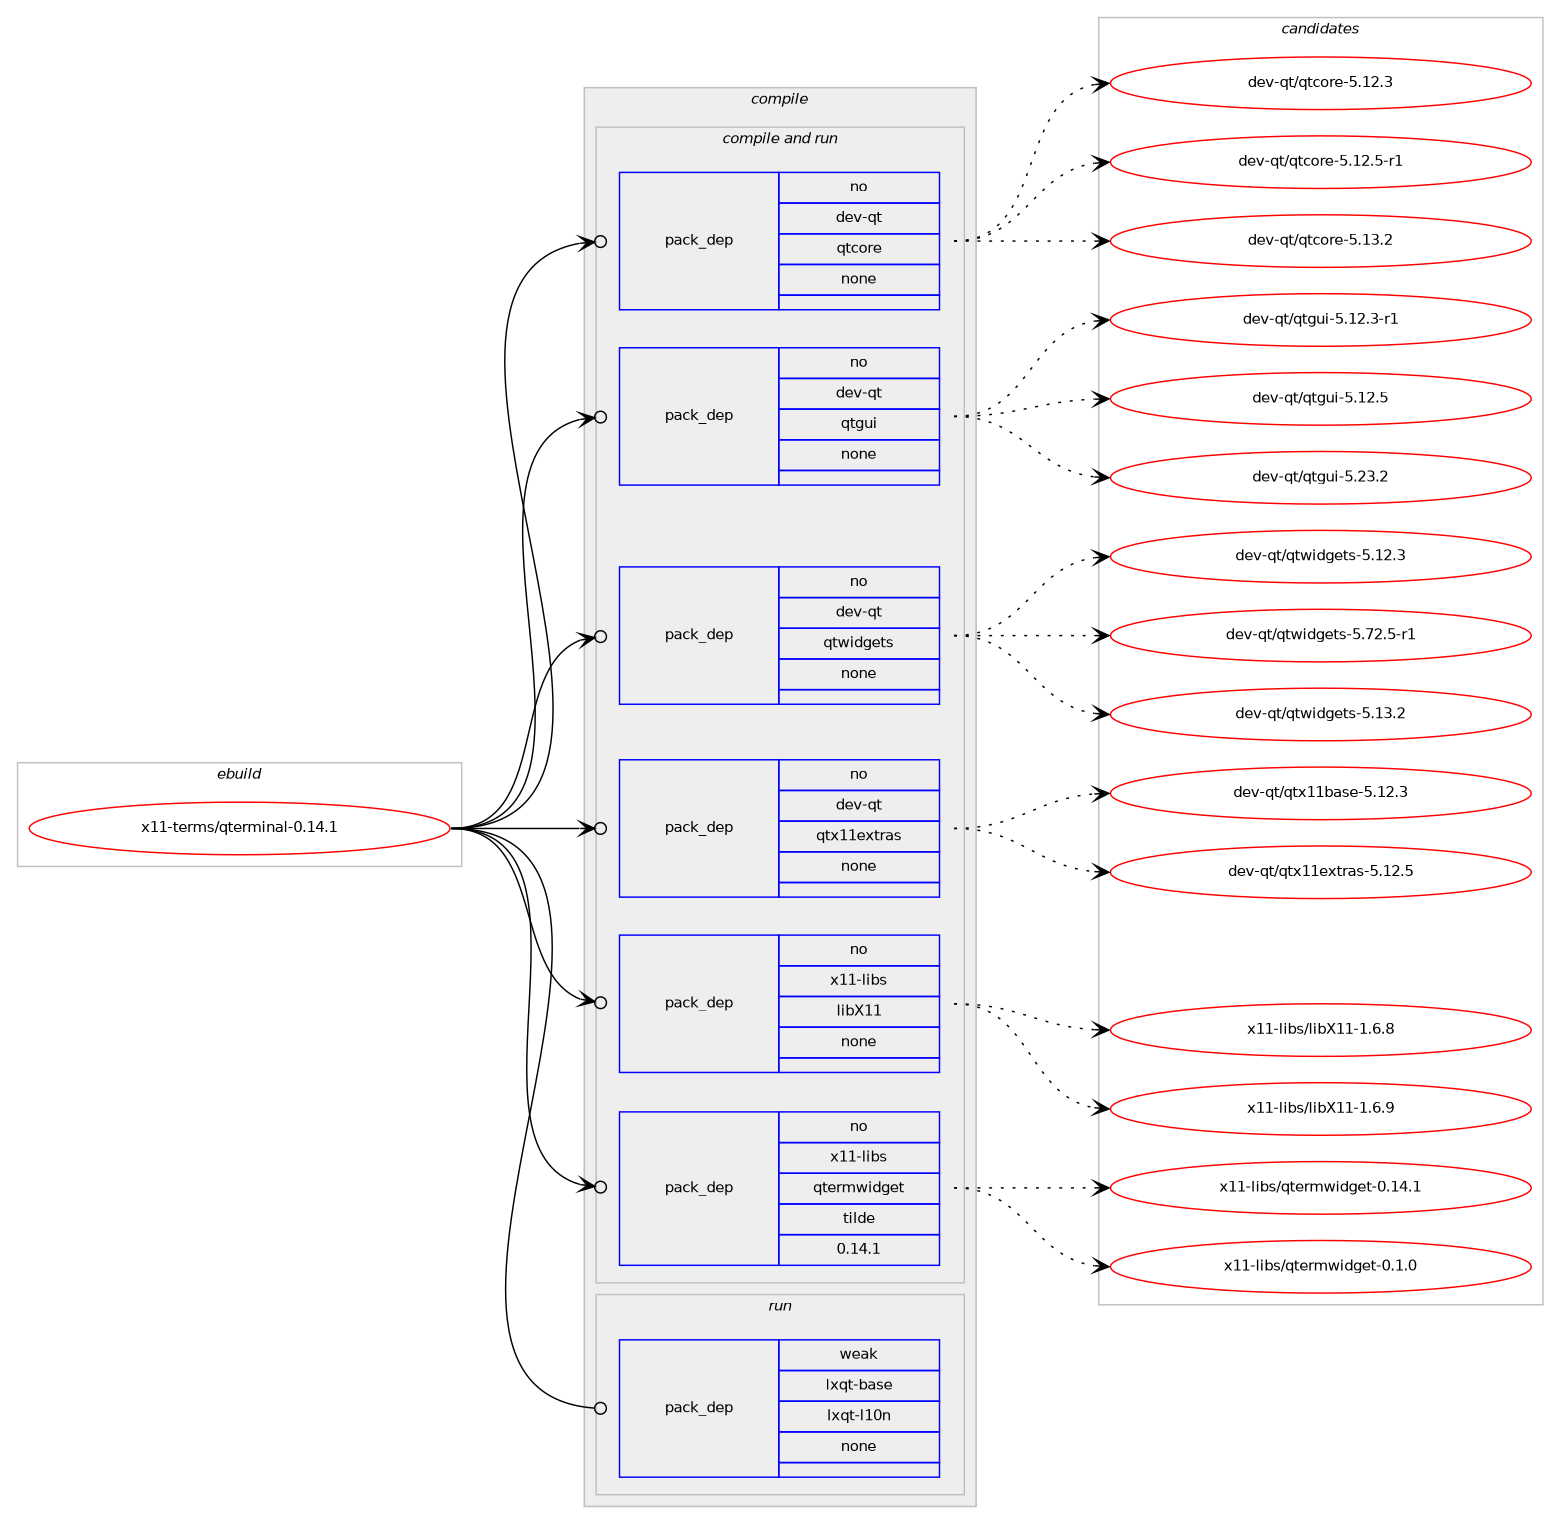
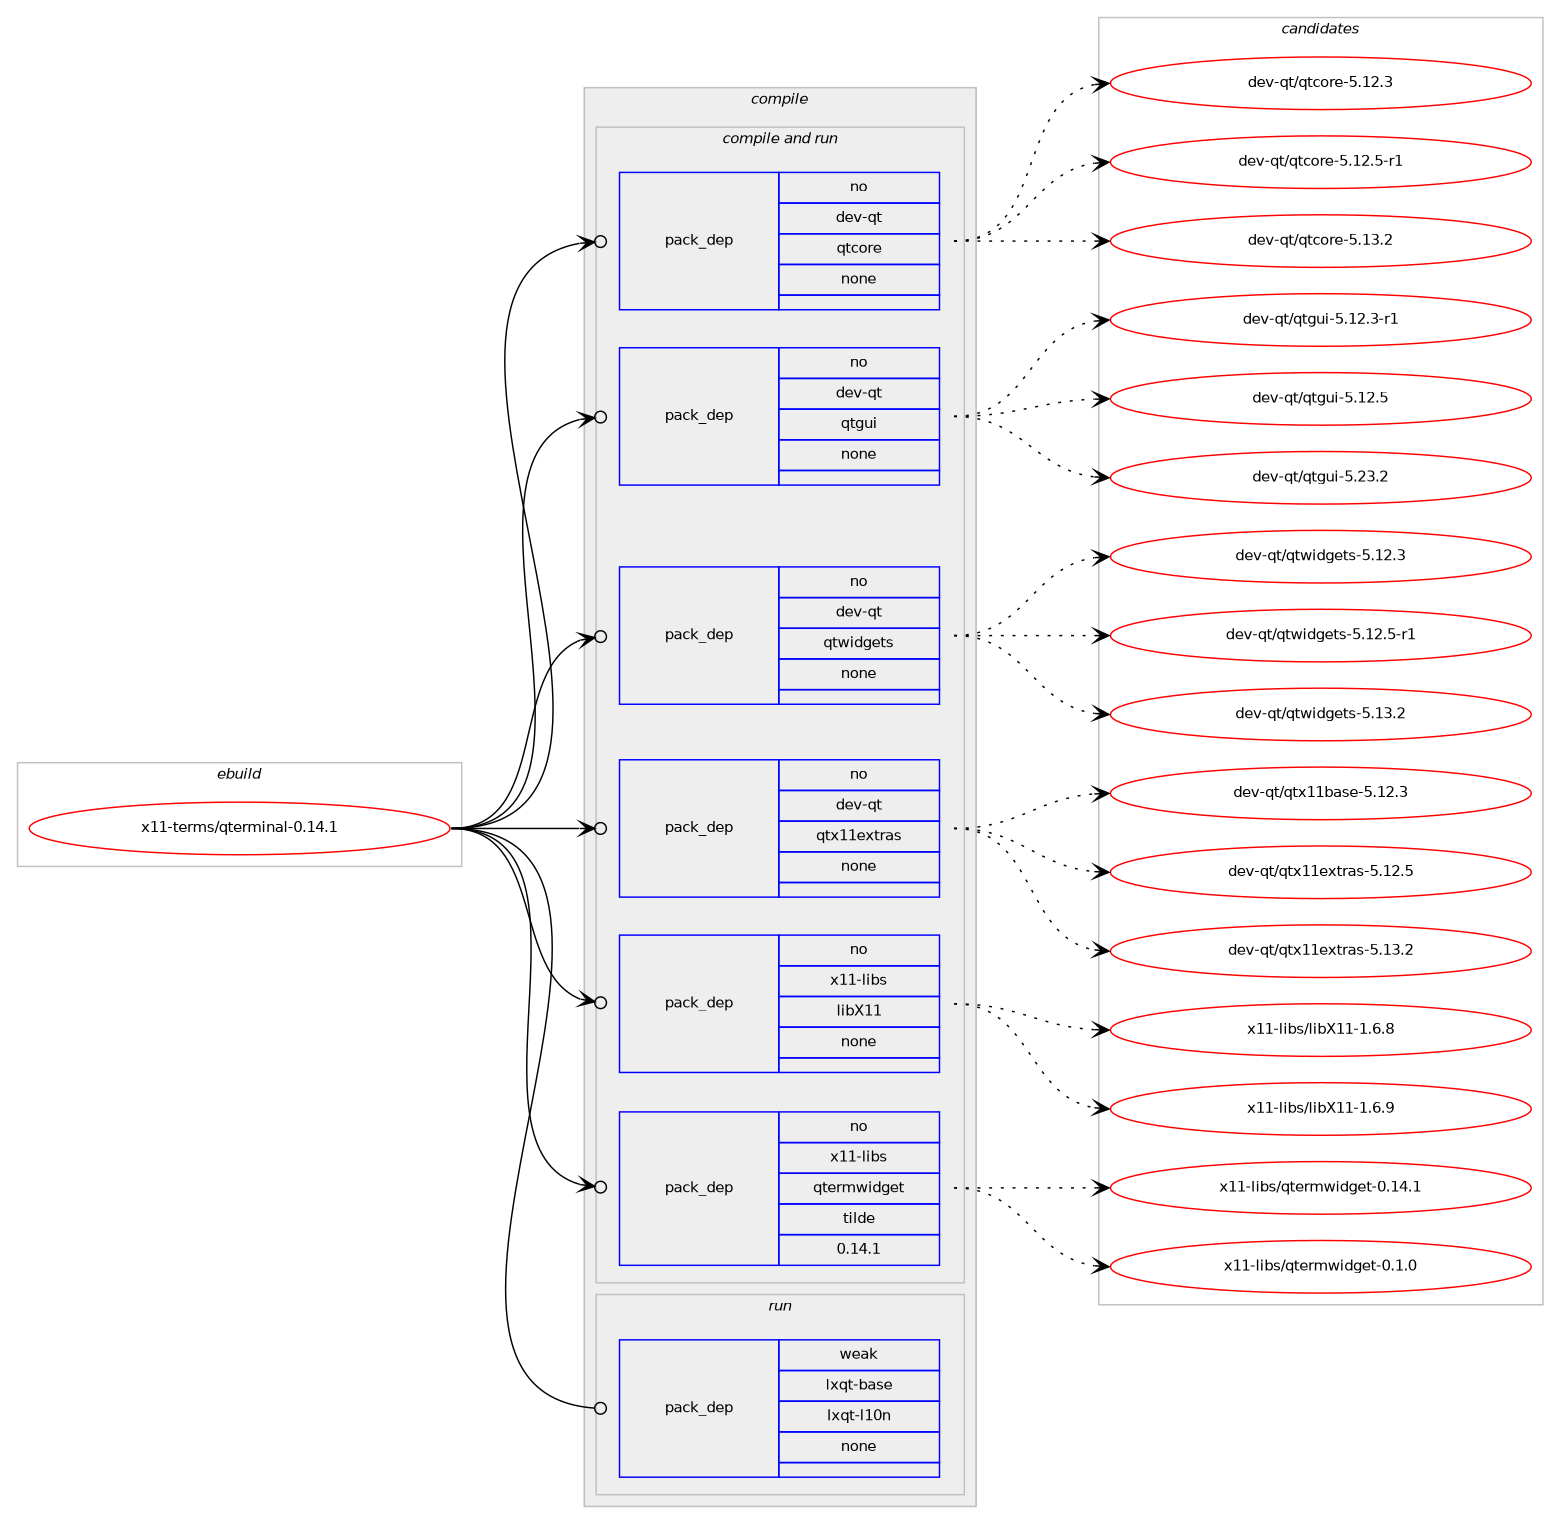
(1321, 636) -> (1321, 636)
none -> (1321, 951)
